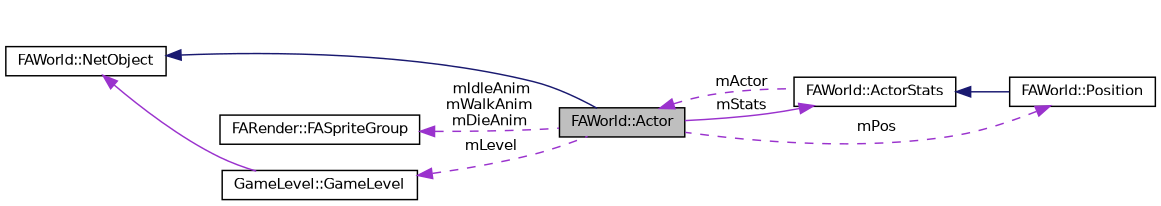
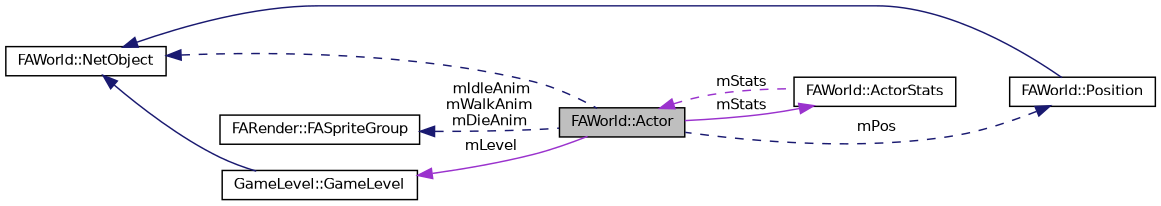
(393, 59) -> (393, 59)
(739, 82) -> (739, 82)
(990, 92) -> (605, 6)
(497, 131) -> (497, 131)
(181, 135) -> (181, 135)
(863, 143) -> (863, 143)
(511, 160) -> (511, 160)
